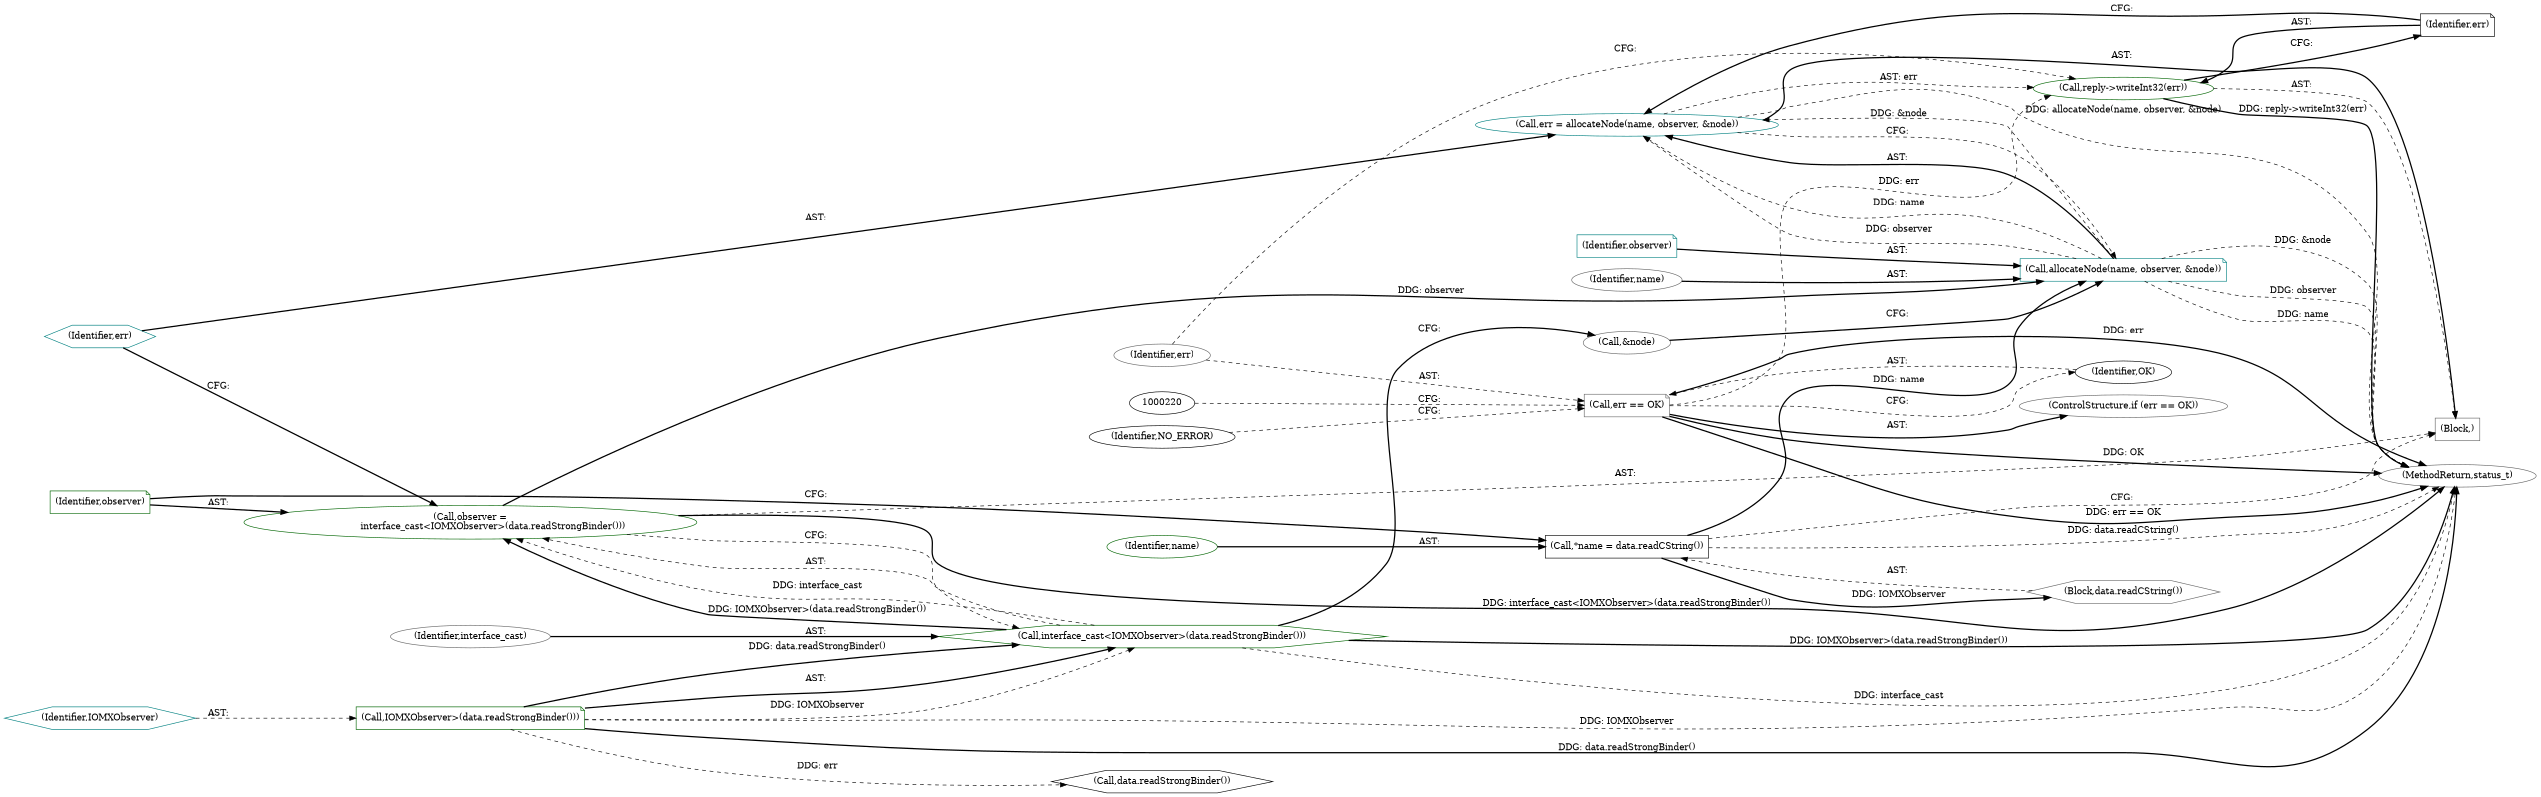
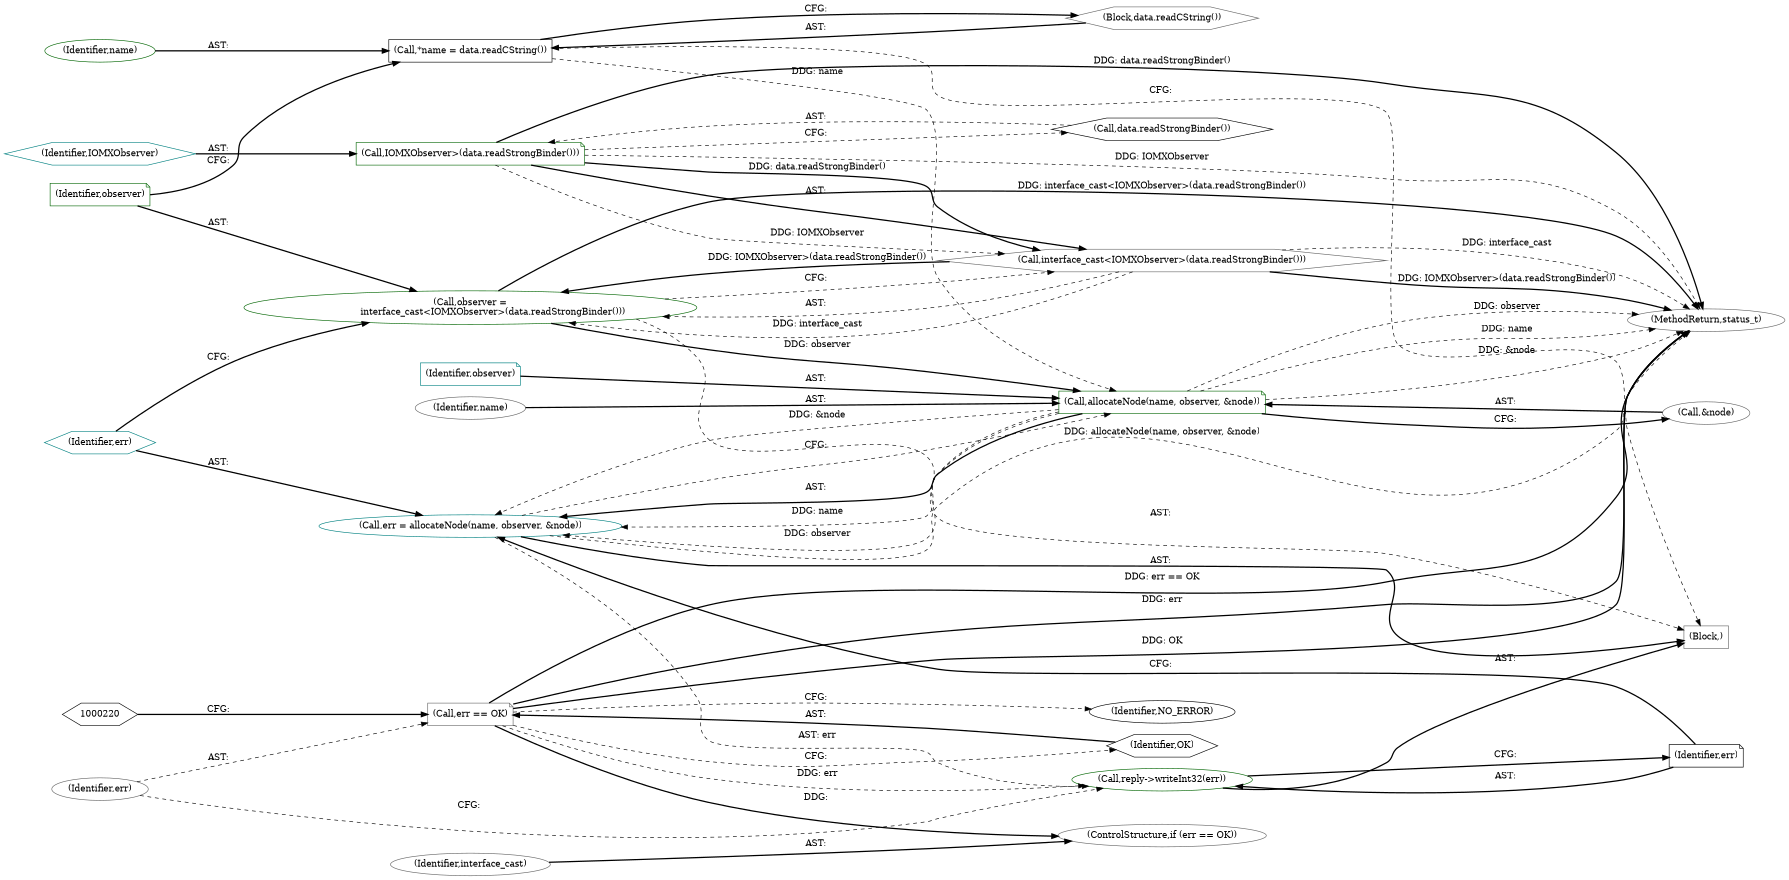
none -> (813, 122)
(2407, 177) -> (1447, 722)
(2377, 197) -> none
(2123, 270) -> (1162, 402)
(1899, 314) -> (1507, 402)
(1875, 367) -> (818, 723)
(2123, 372) -> (1162, 746)
(1869, 387) -> (927, 111)
(1162, 403) -> (100, 714)
(1377, 404) -> (280, 714)
(1403, 421) -> (799, 703)
(1899, 425) -> (817, 798)
(1388, 429) -> (1462, 427)
(2075, 543) -> none
(1859, 582) -> (822, 37)
(1899, 595) -> (817, 9)
(741, 637) -> (807, 854)
(1162, 637) -> (1162, 261)
(273, 718) -> (273, 154)
(817, 766) -> (817, 133)
